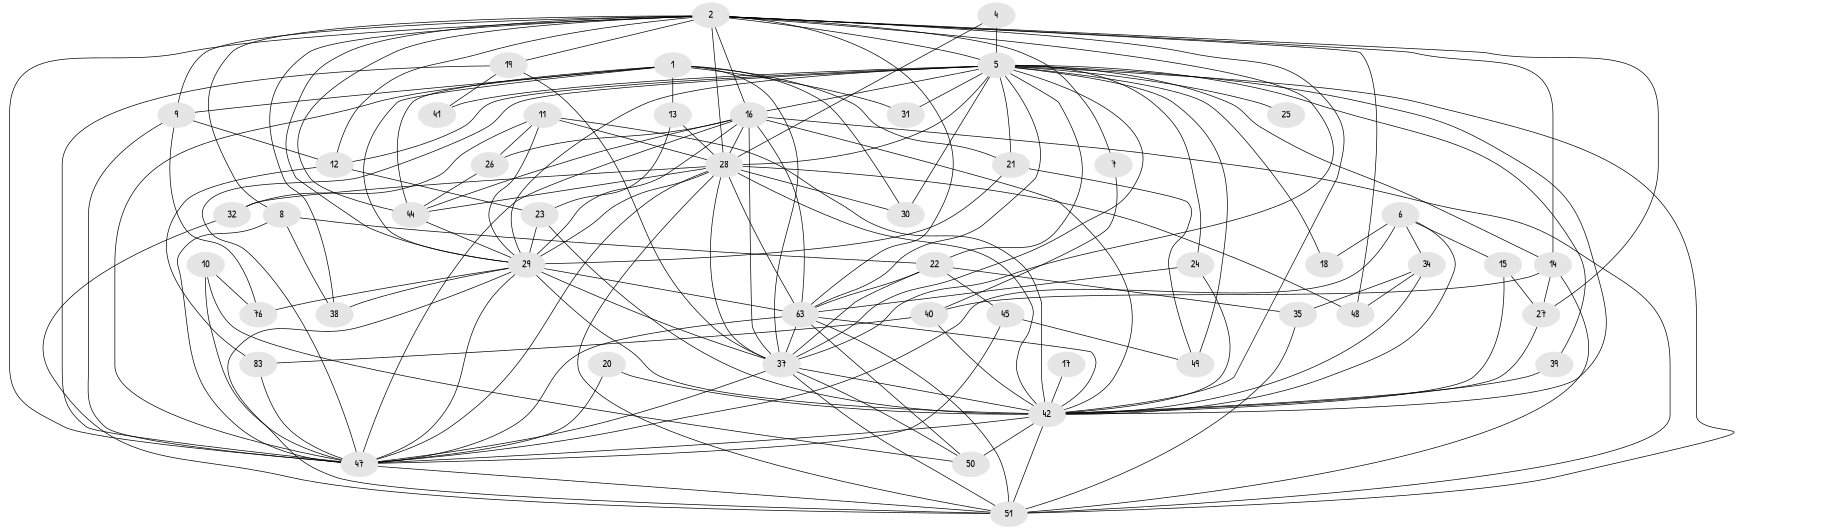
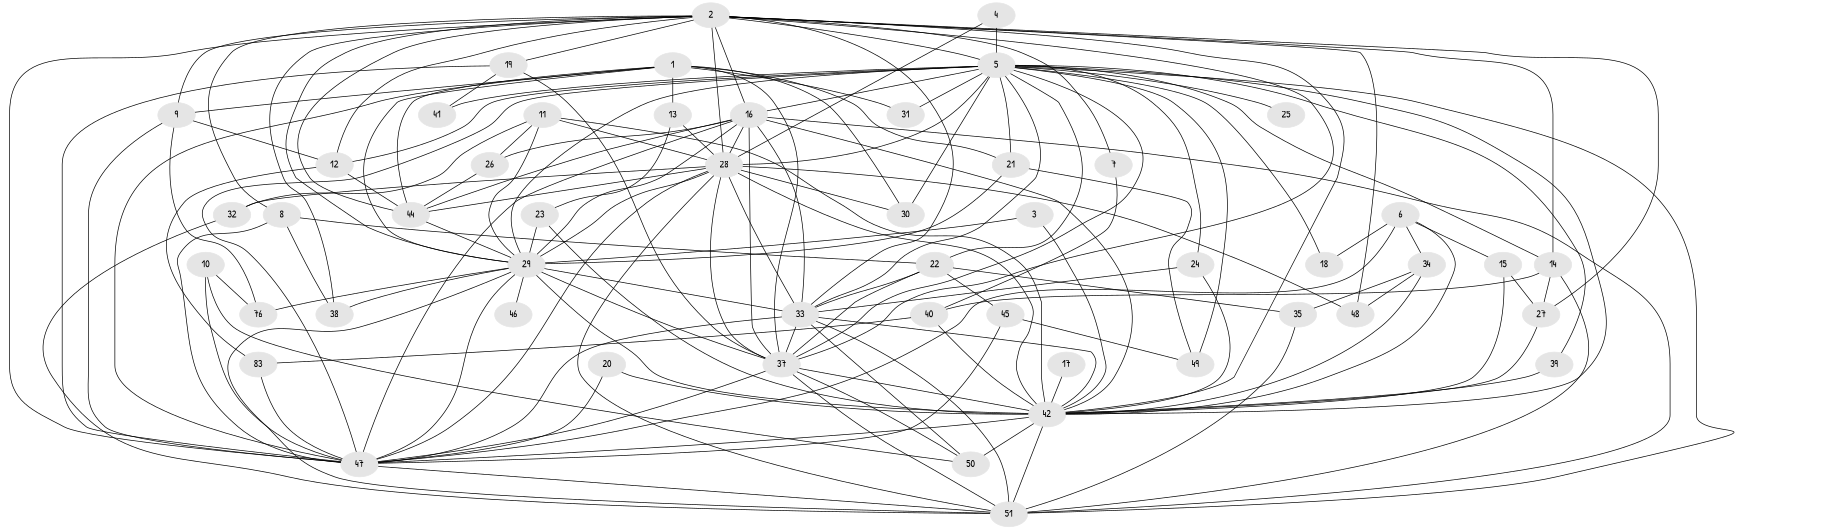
(437, 190) -> (384, 197)
none -> (1035, 215)
none -> (513, 315)
(800, 315) -> (800, 315)
